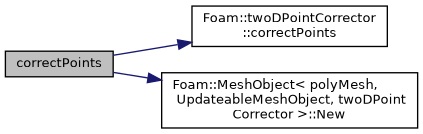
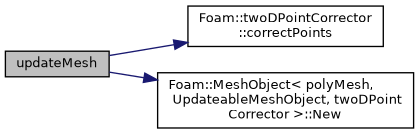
(59, 64) -> (57, 64)
